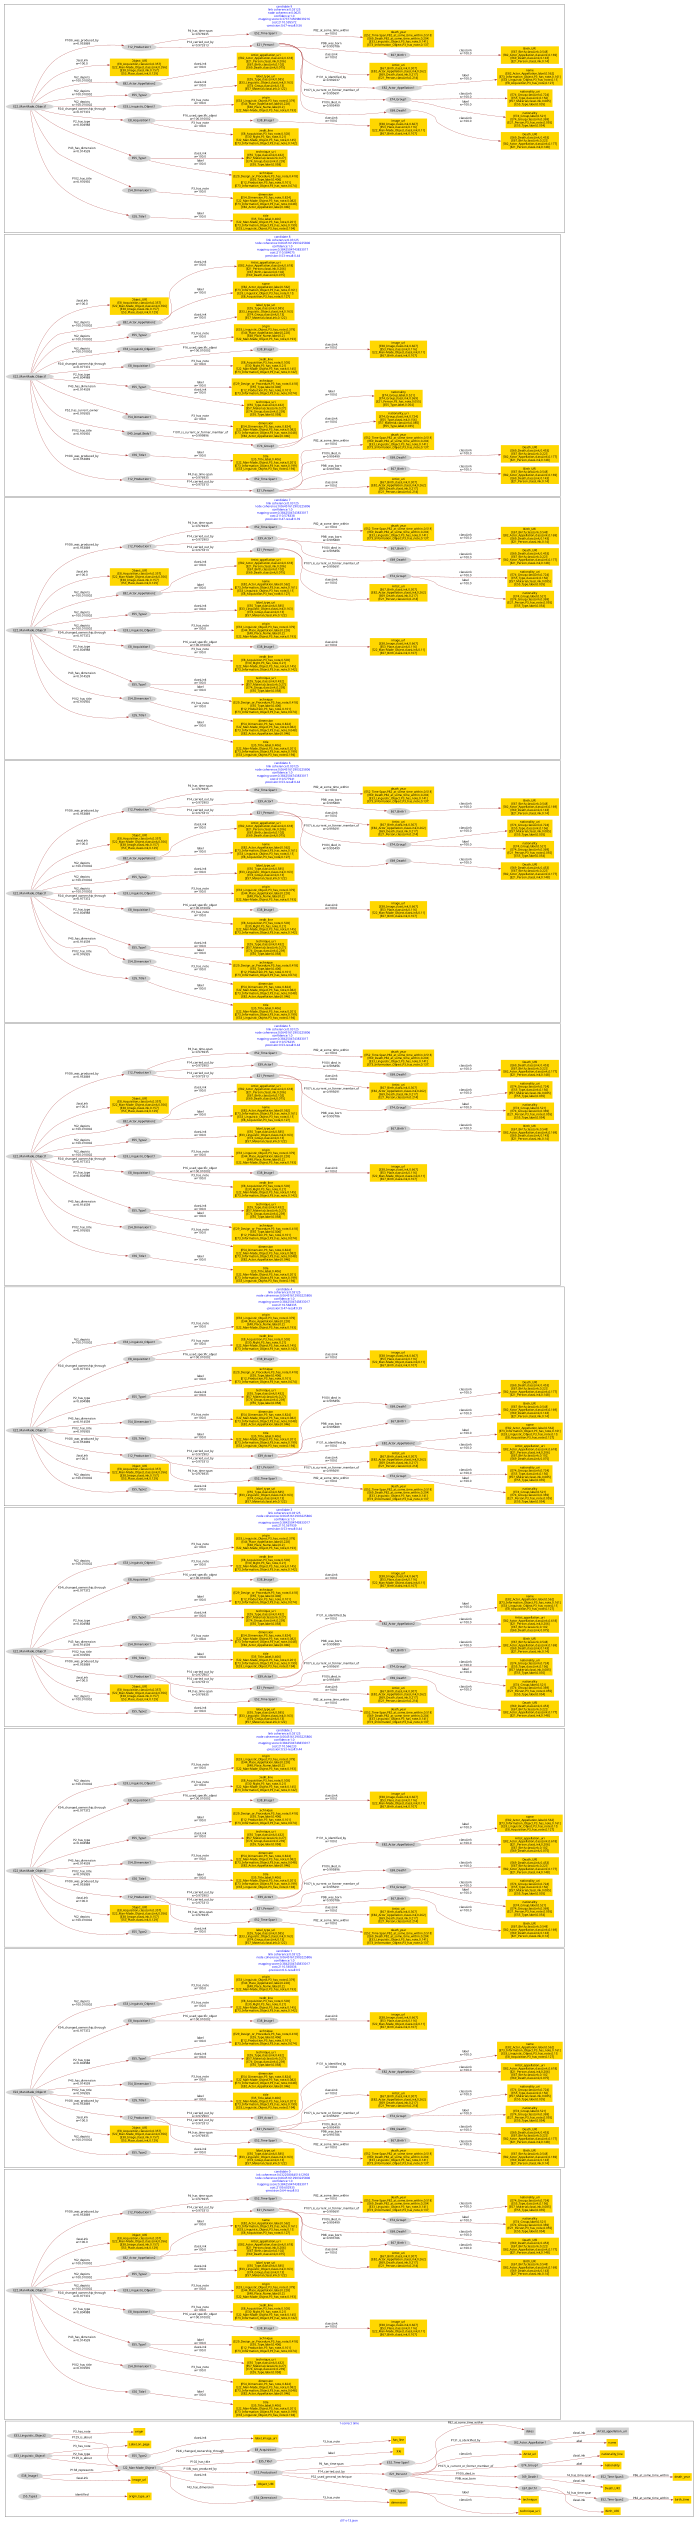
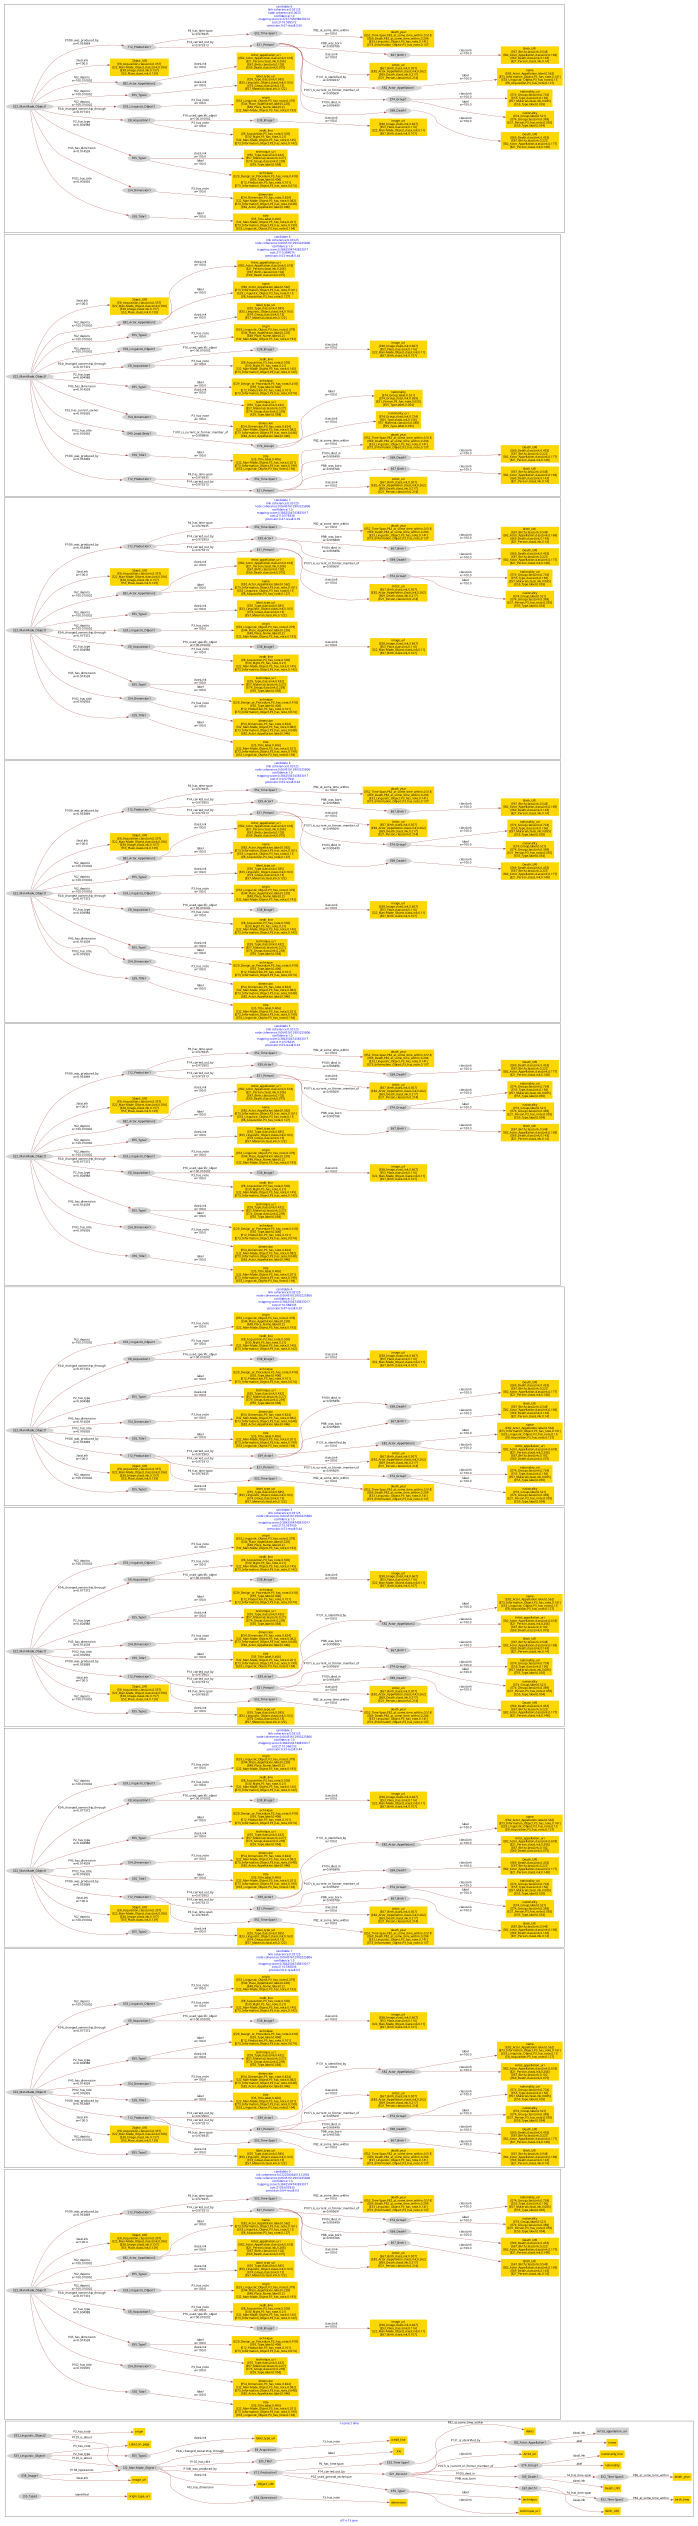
(530, 2431) -> (530, 2431)
(266, 2439) -> (266, 2439)
(398, 2440) -> (398, 2440)
